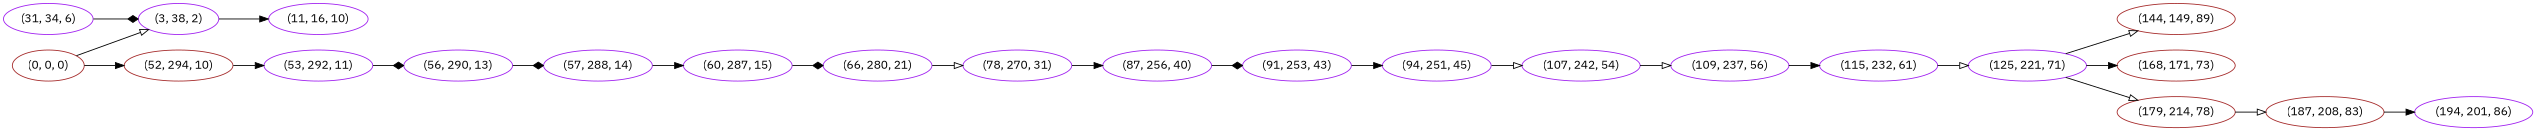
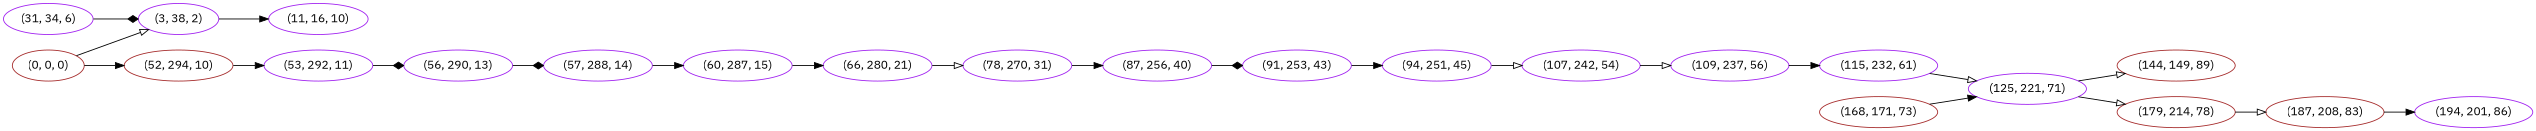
(802, 66) -> (803, 66)
(2097, 66) -> (1949, 101)
